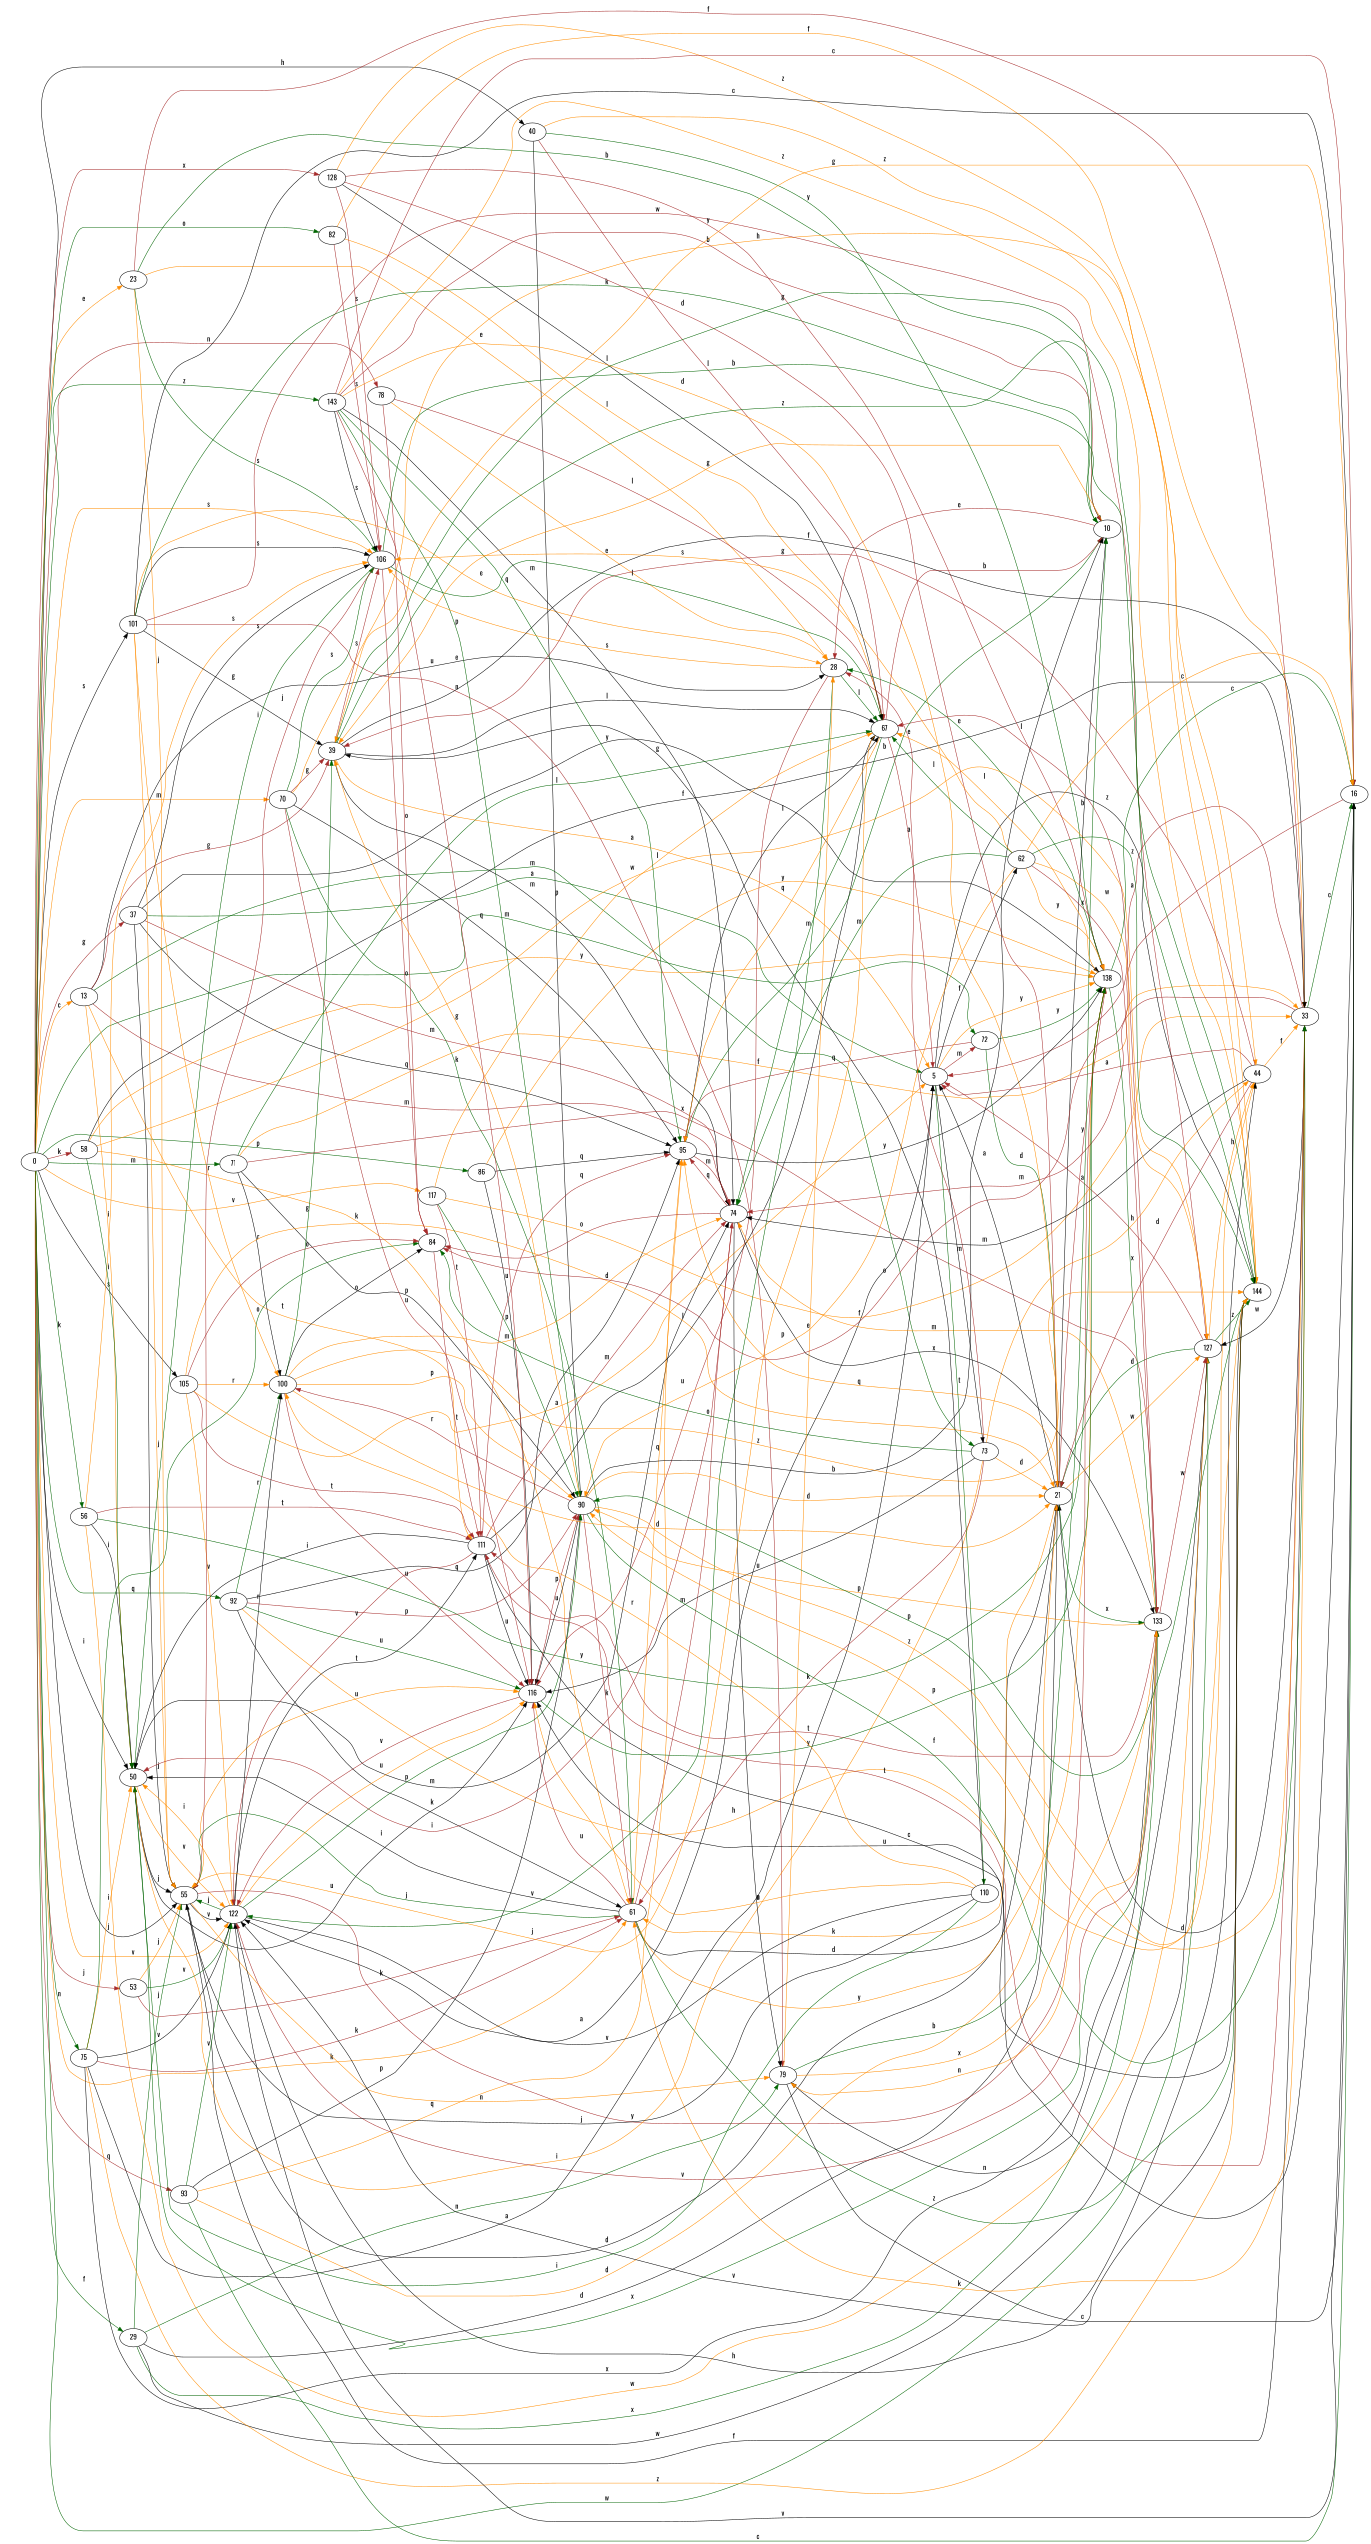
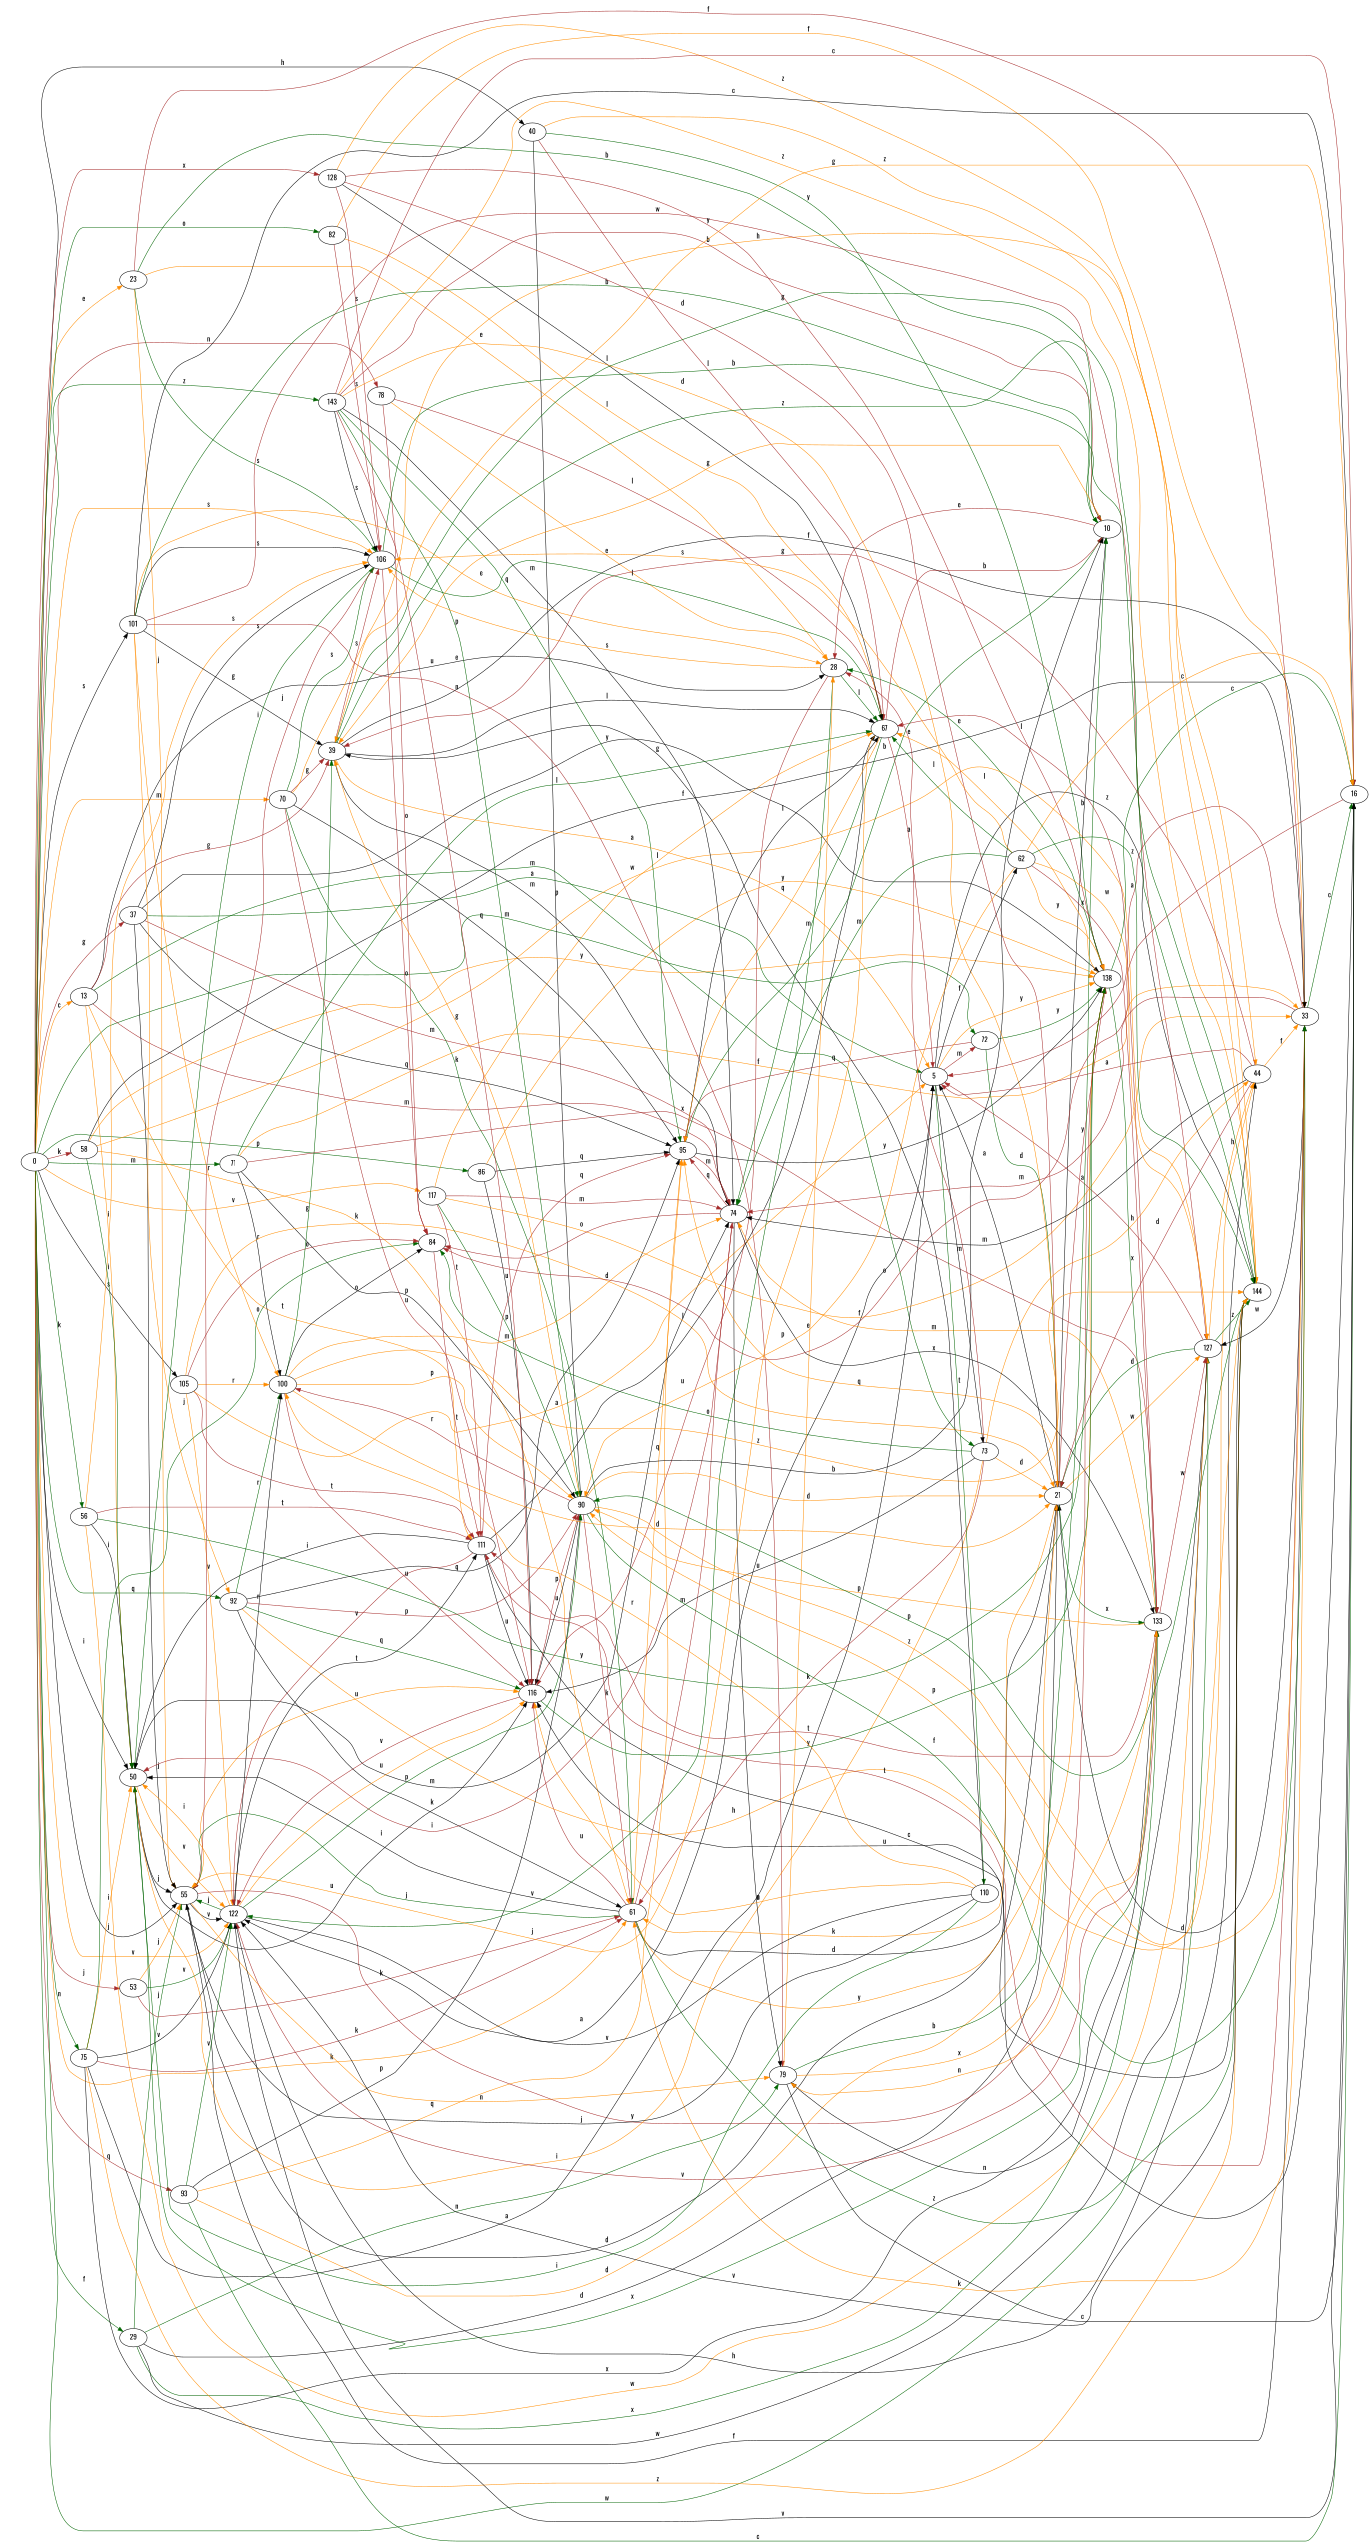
(607, 282) -> (607, 282)
(153, 1259) -> (148, 1116)
(598, 1376) -> (582, 1204)
(381, 1641) -> (381, 1641)
